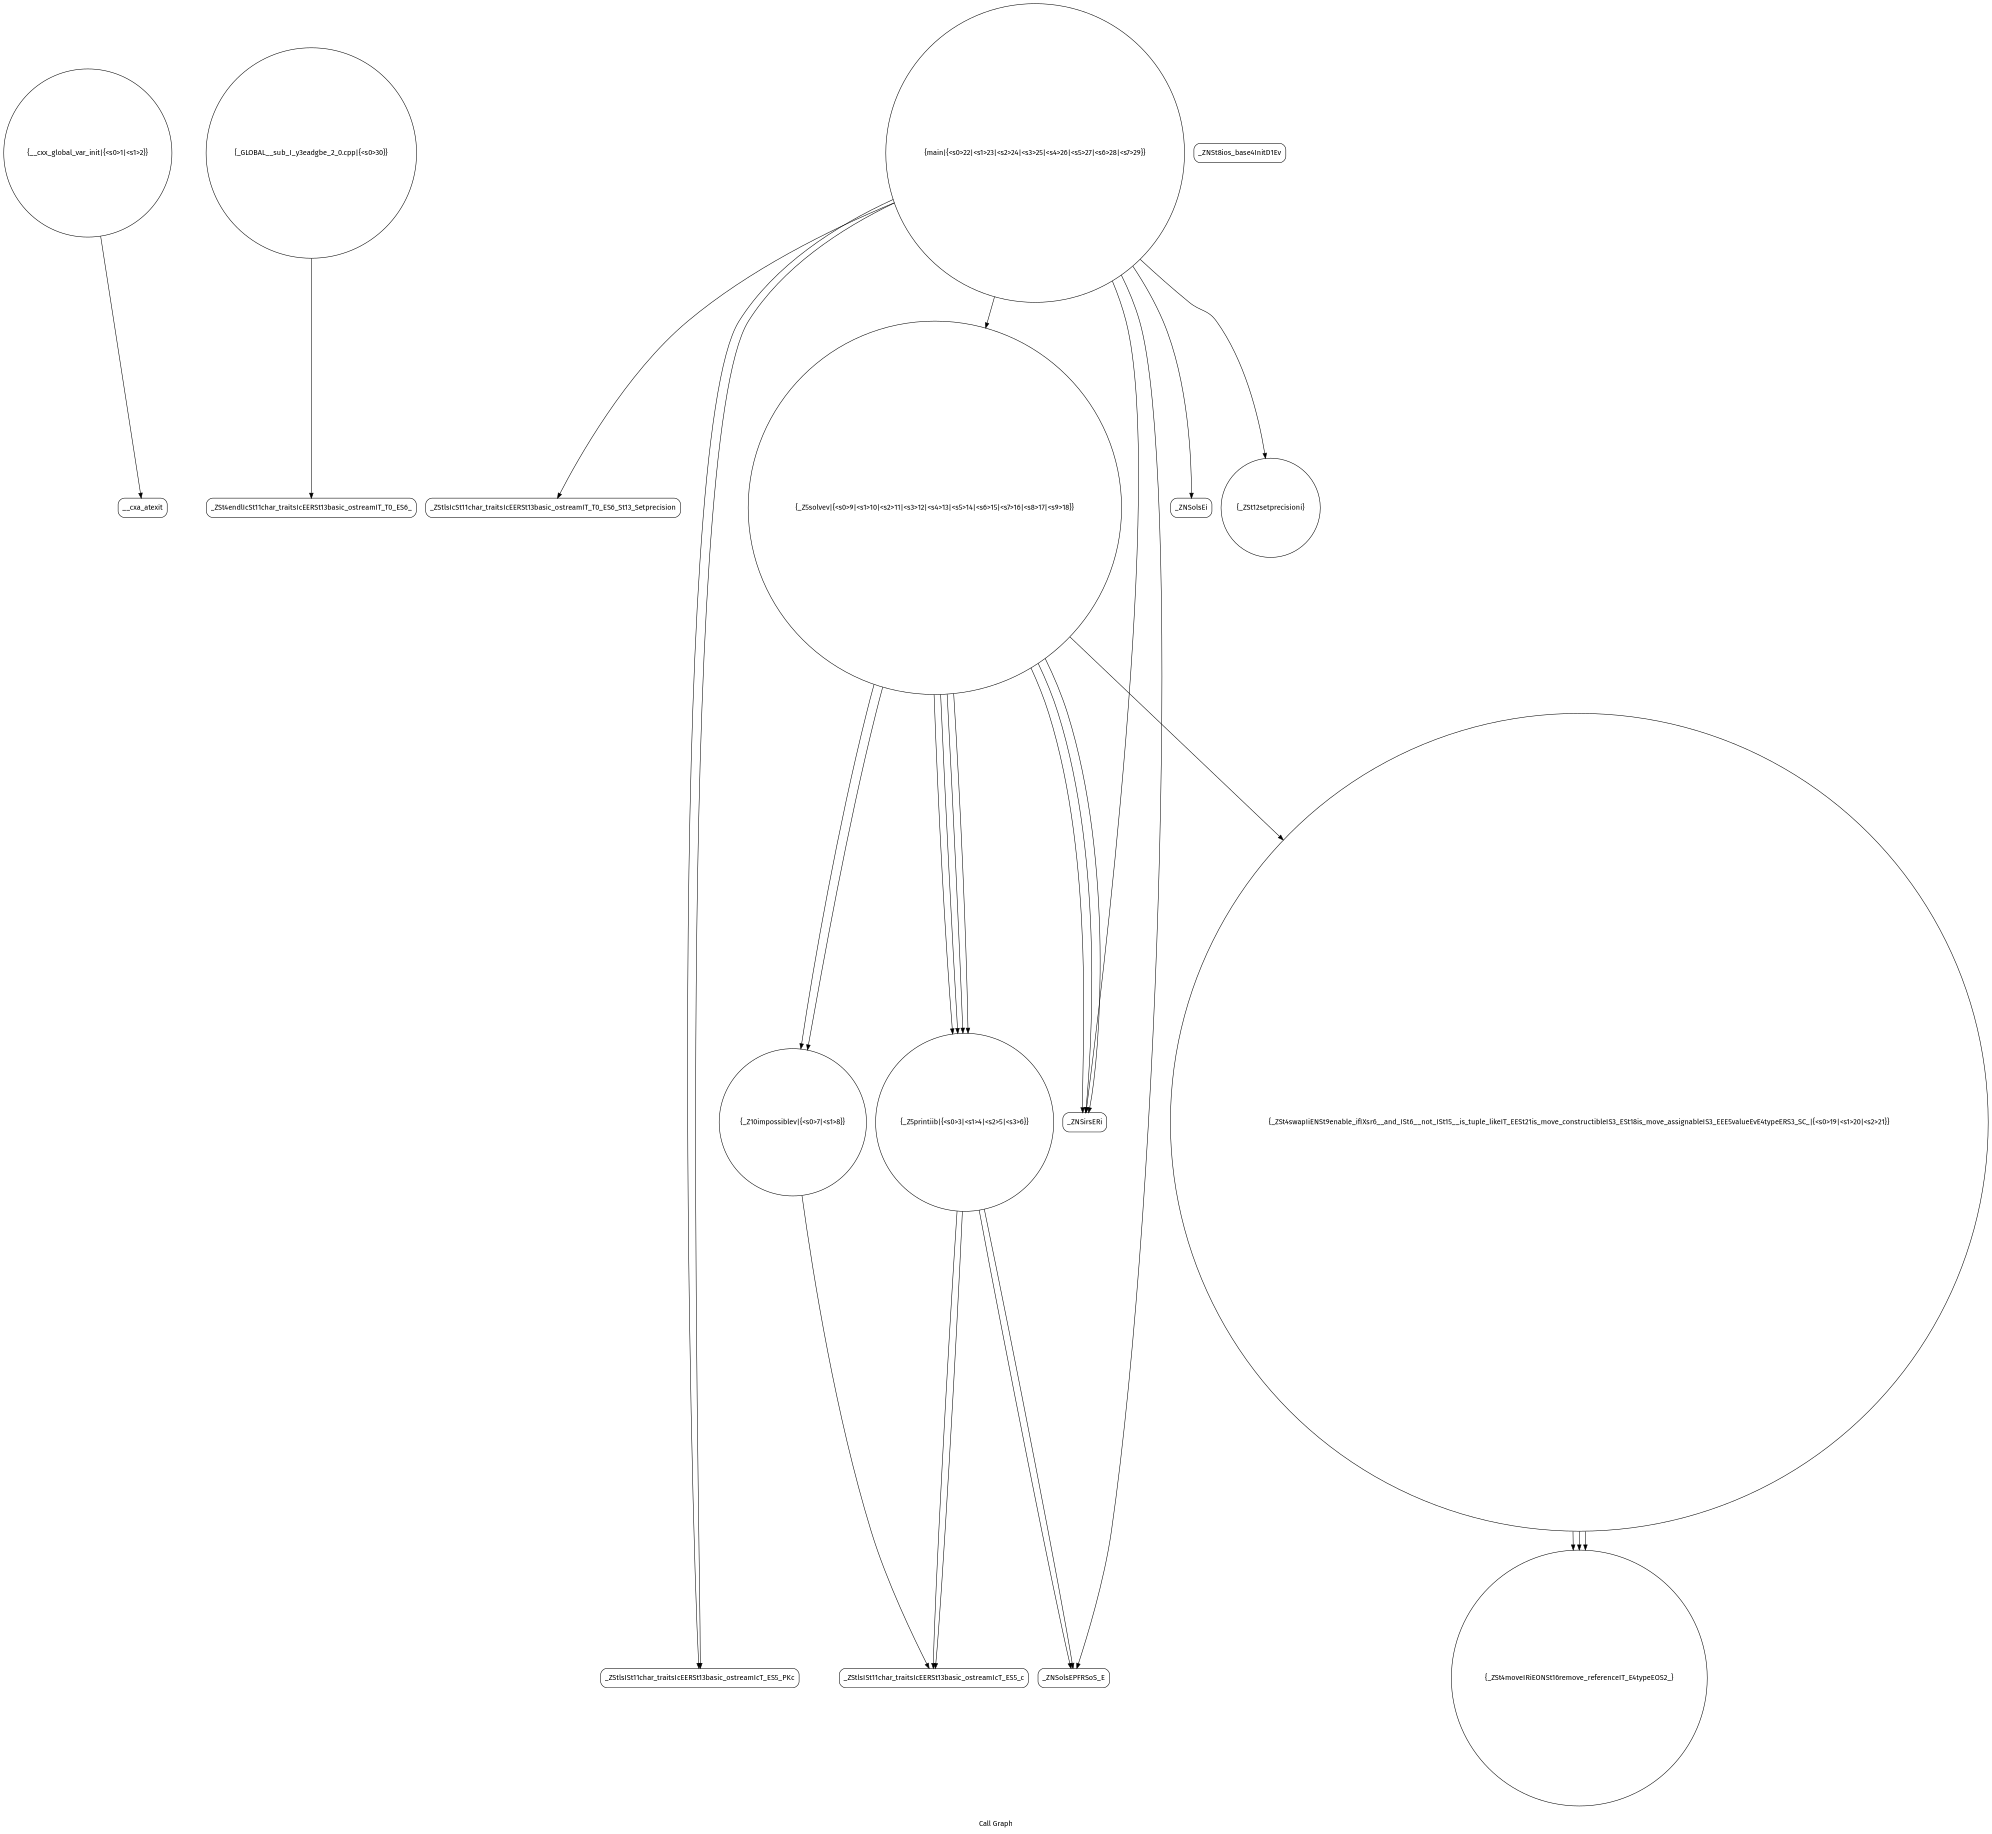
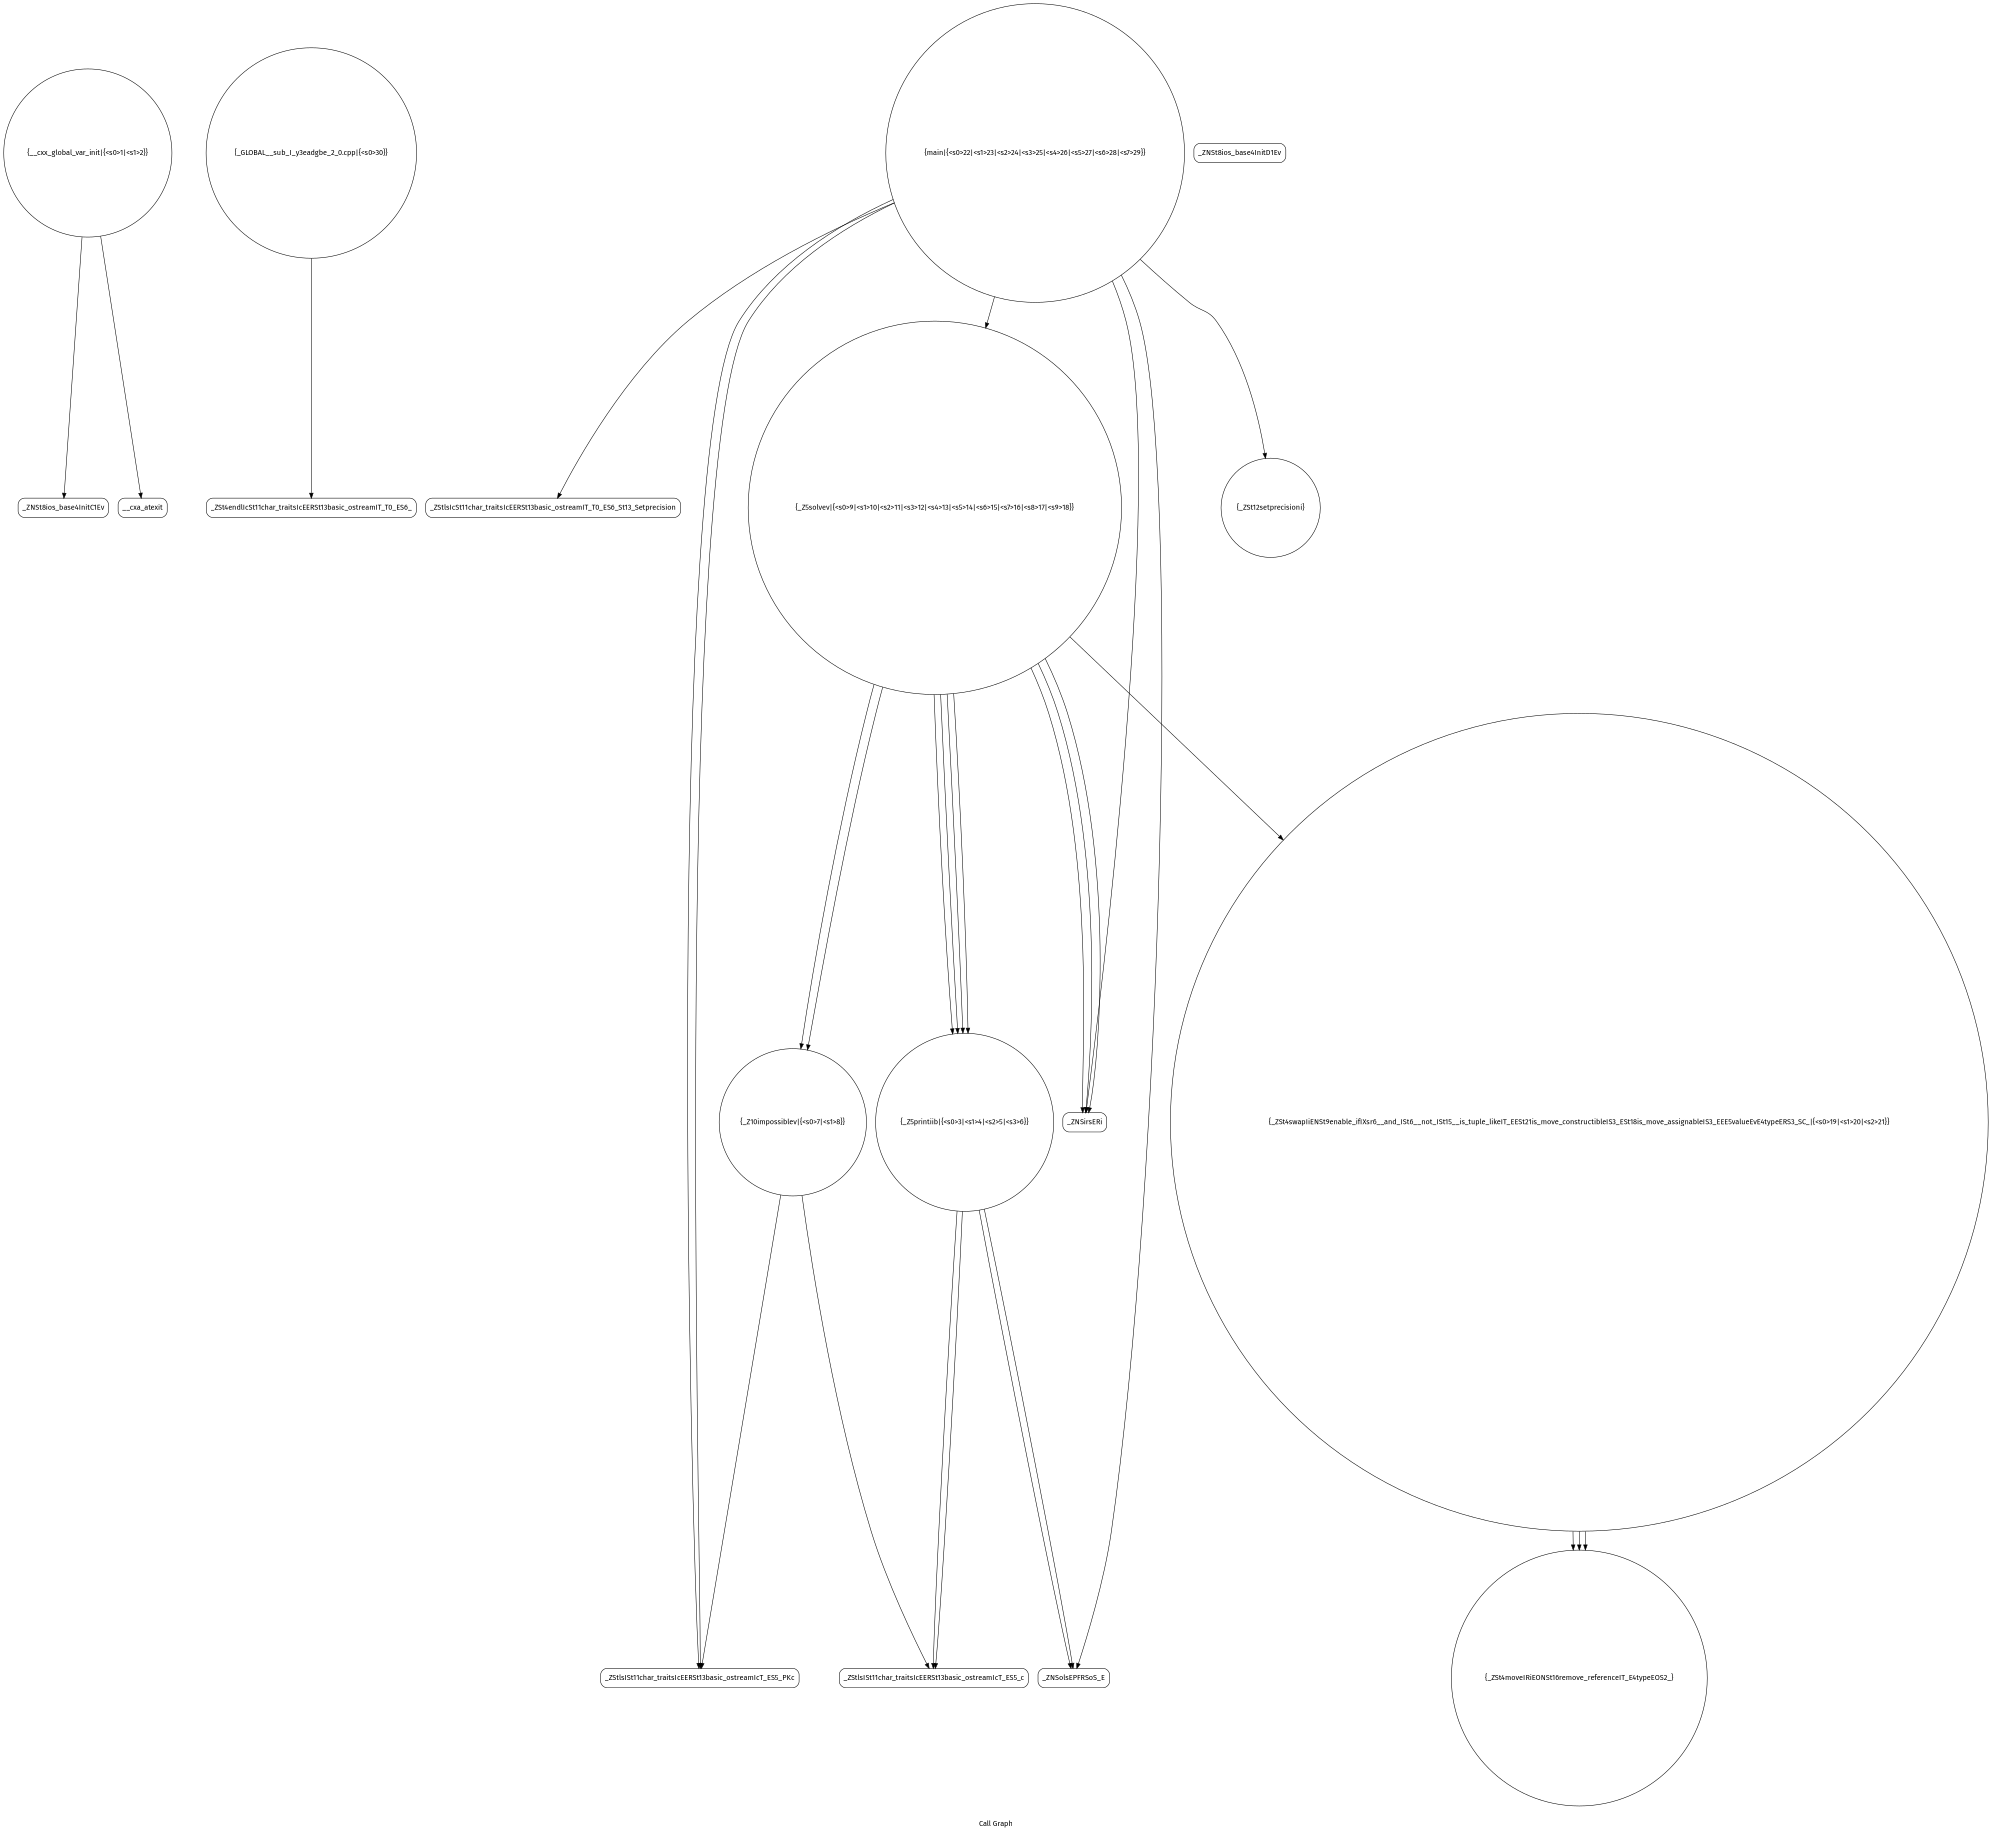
none -> (63, 508)
(1191, 508) -> none
none -> (741, 1429)
